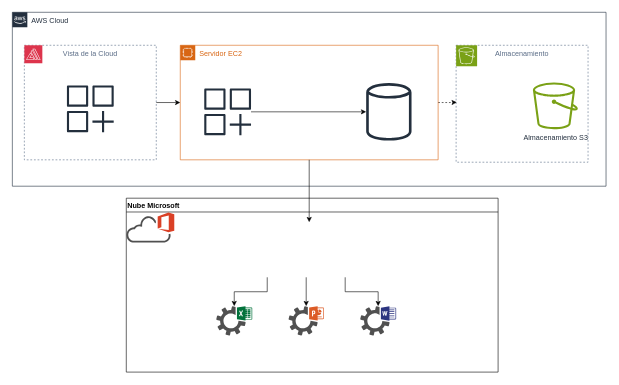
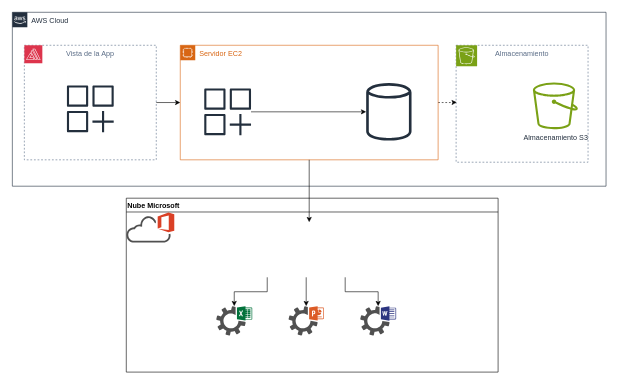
(90, 54) -> (90, 54)
